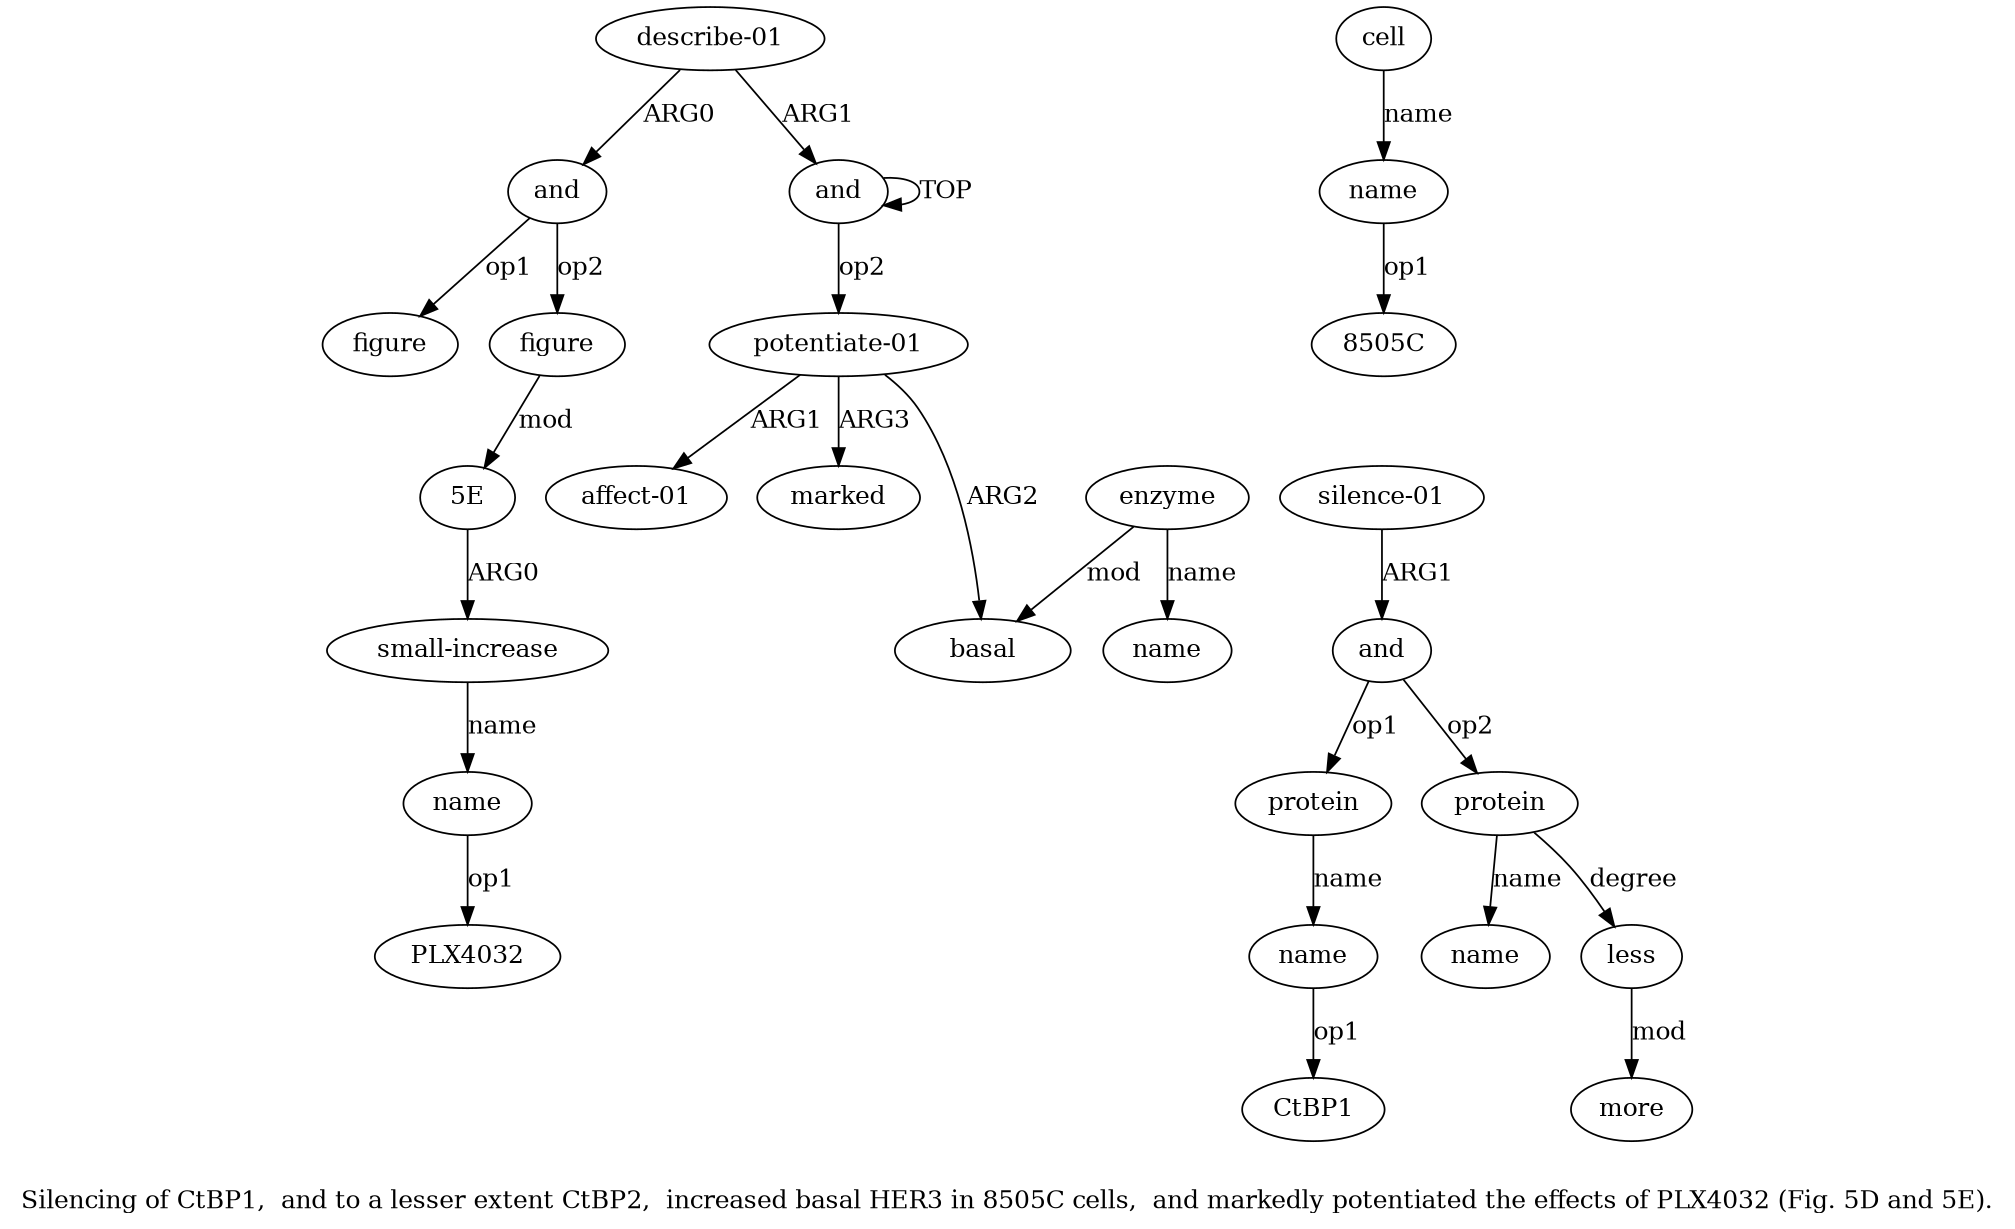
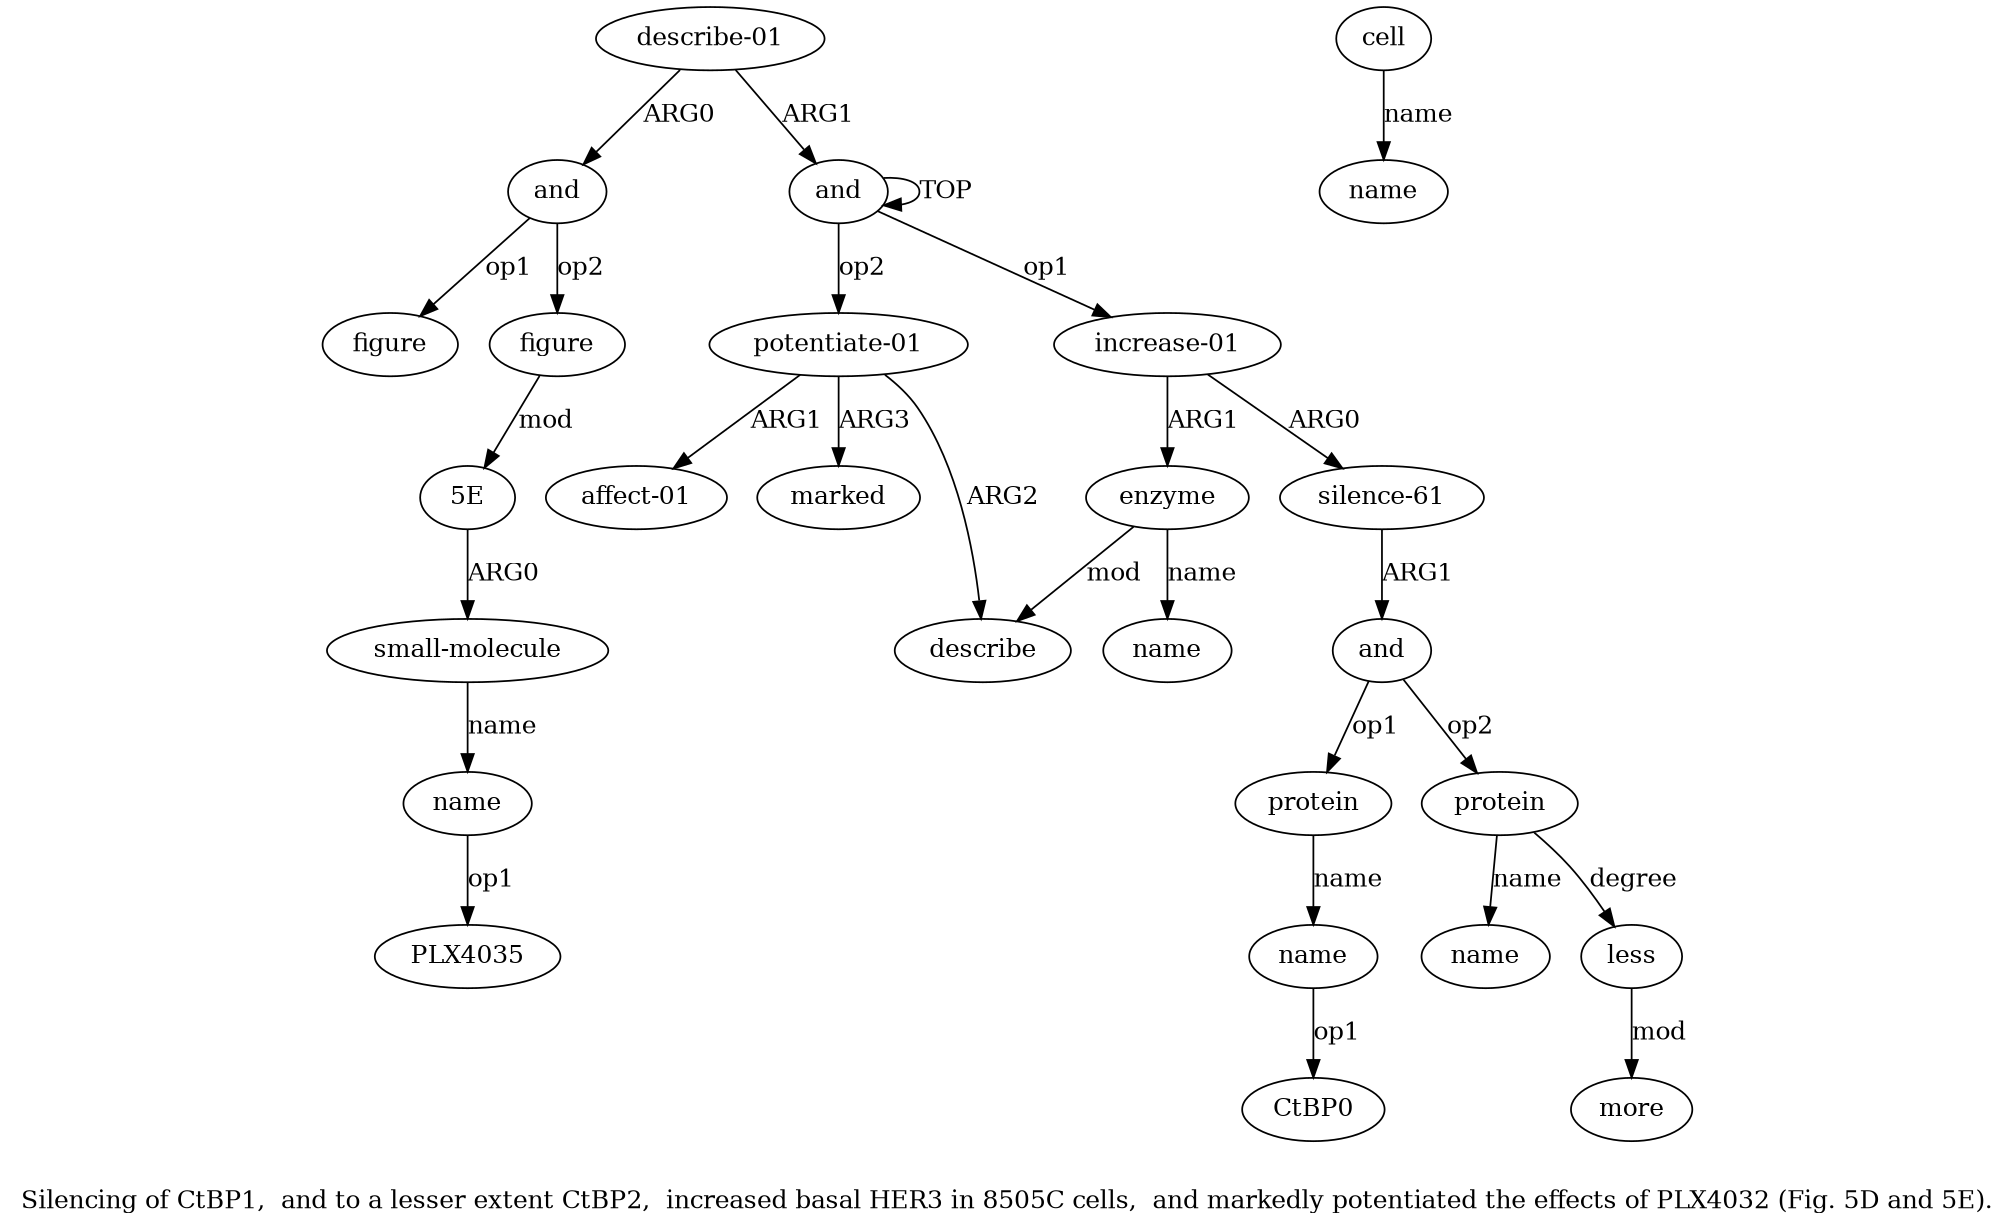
none -> (1167, 345)
(1384, 345) -> none
(1382, 498) -> (1382, 498)
(468, 651) -> (468, 651)
(983, 651) -> (983, 651)
(468, 957) -> (468, 957)
(1313, 1110) -> (1313, 1110)
